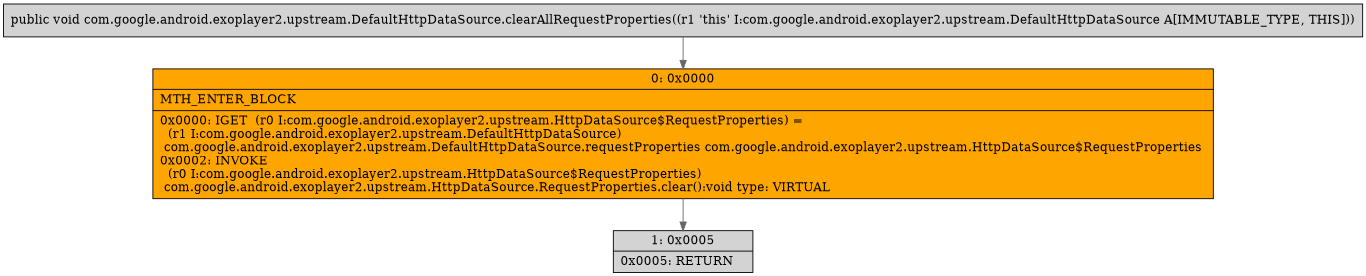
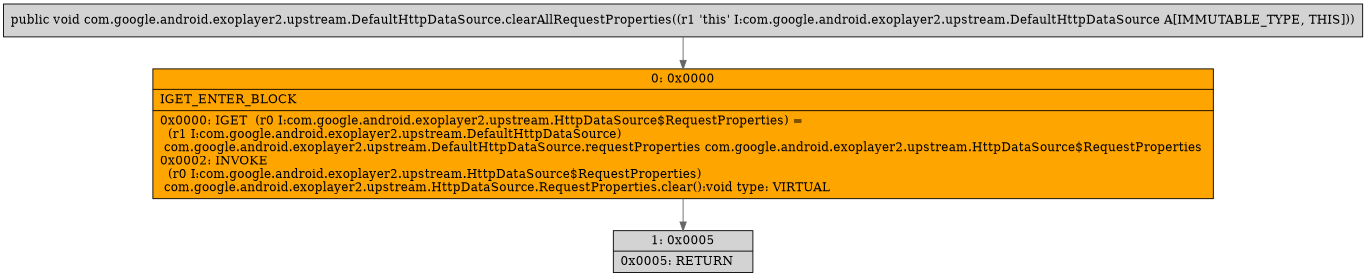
(228, 100) -> (228, 100)
